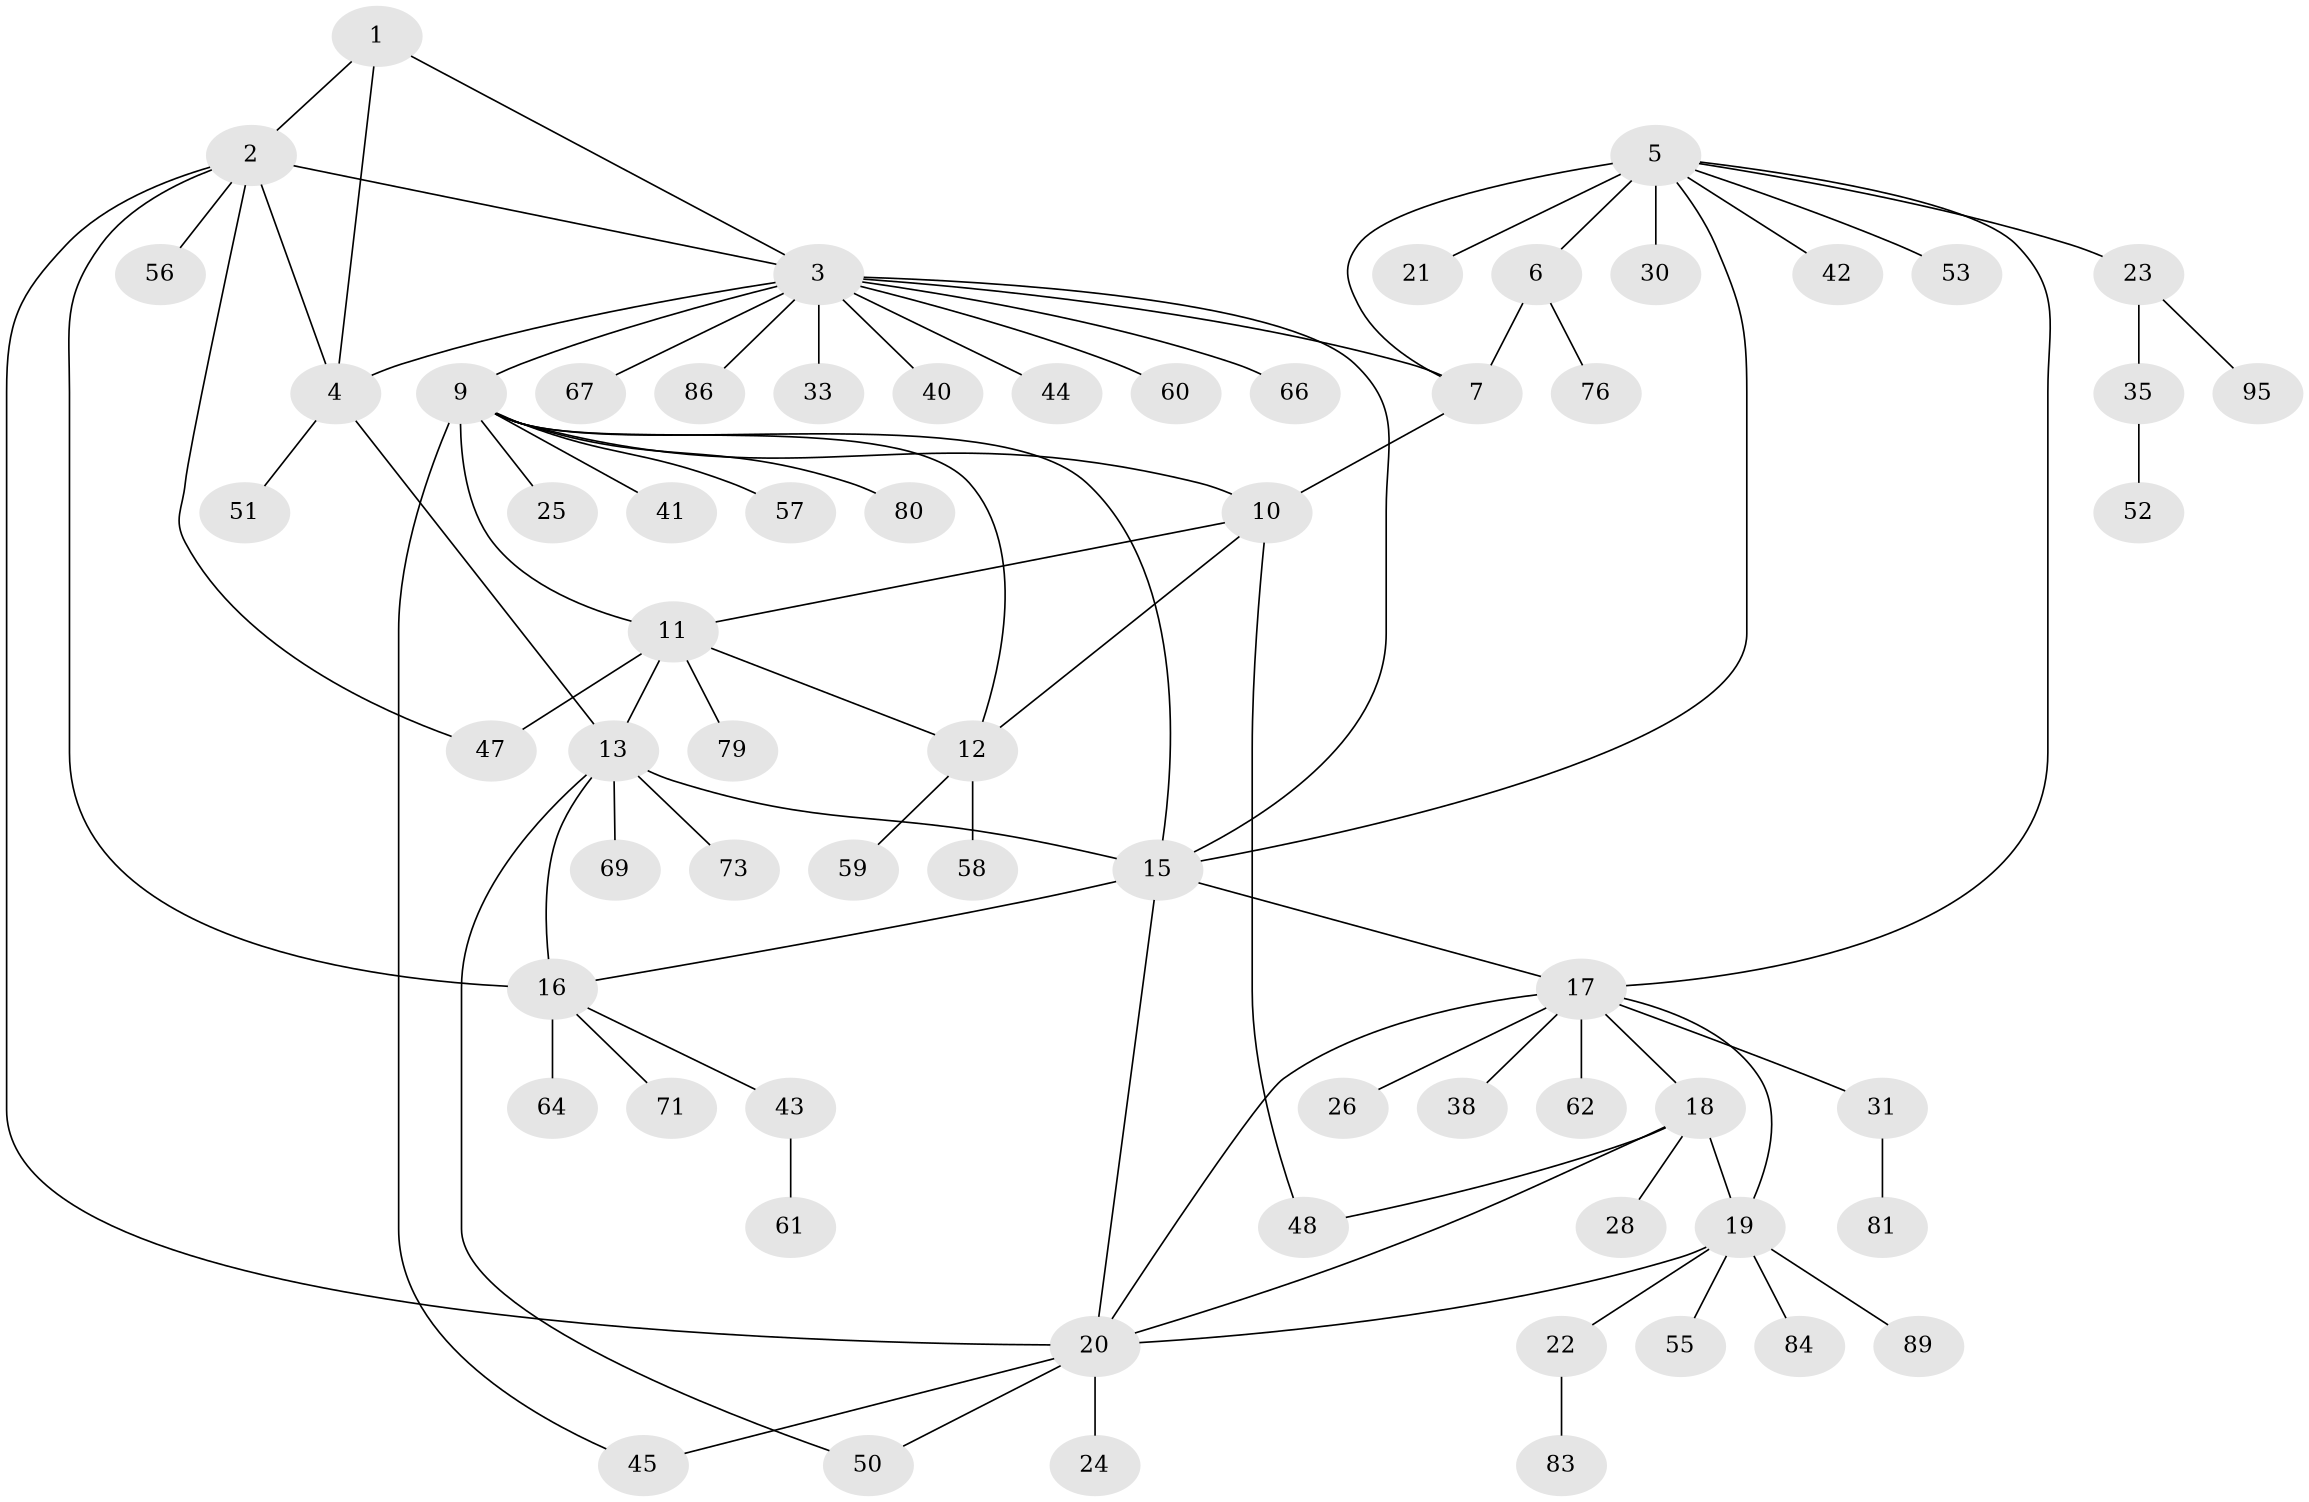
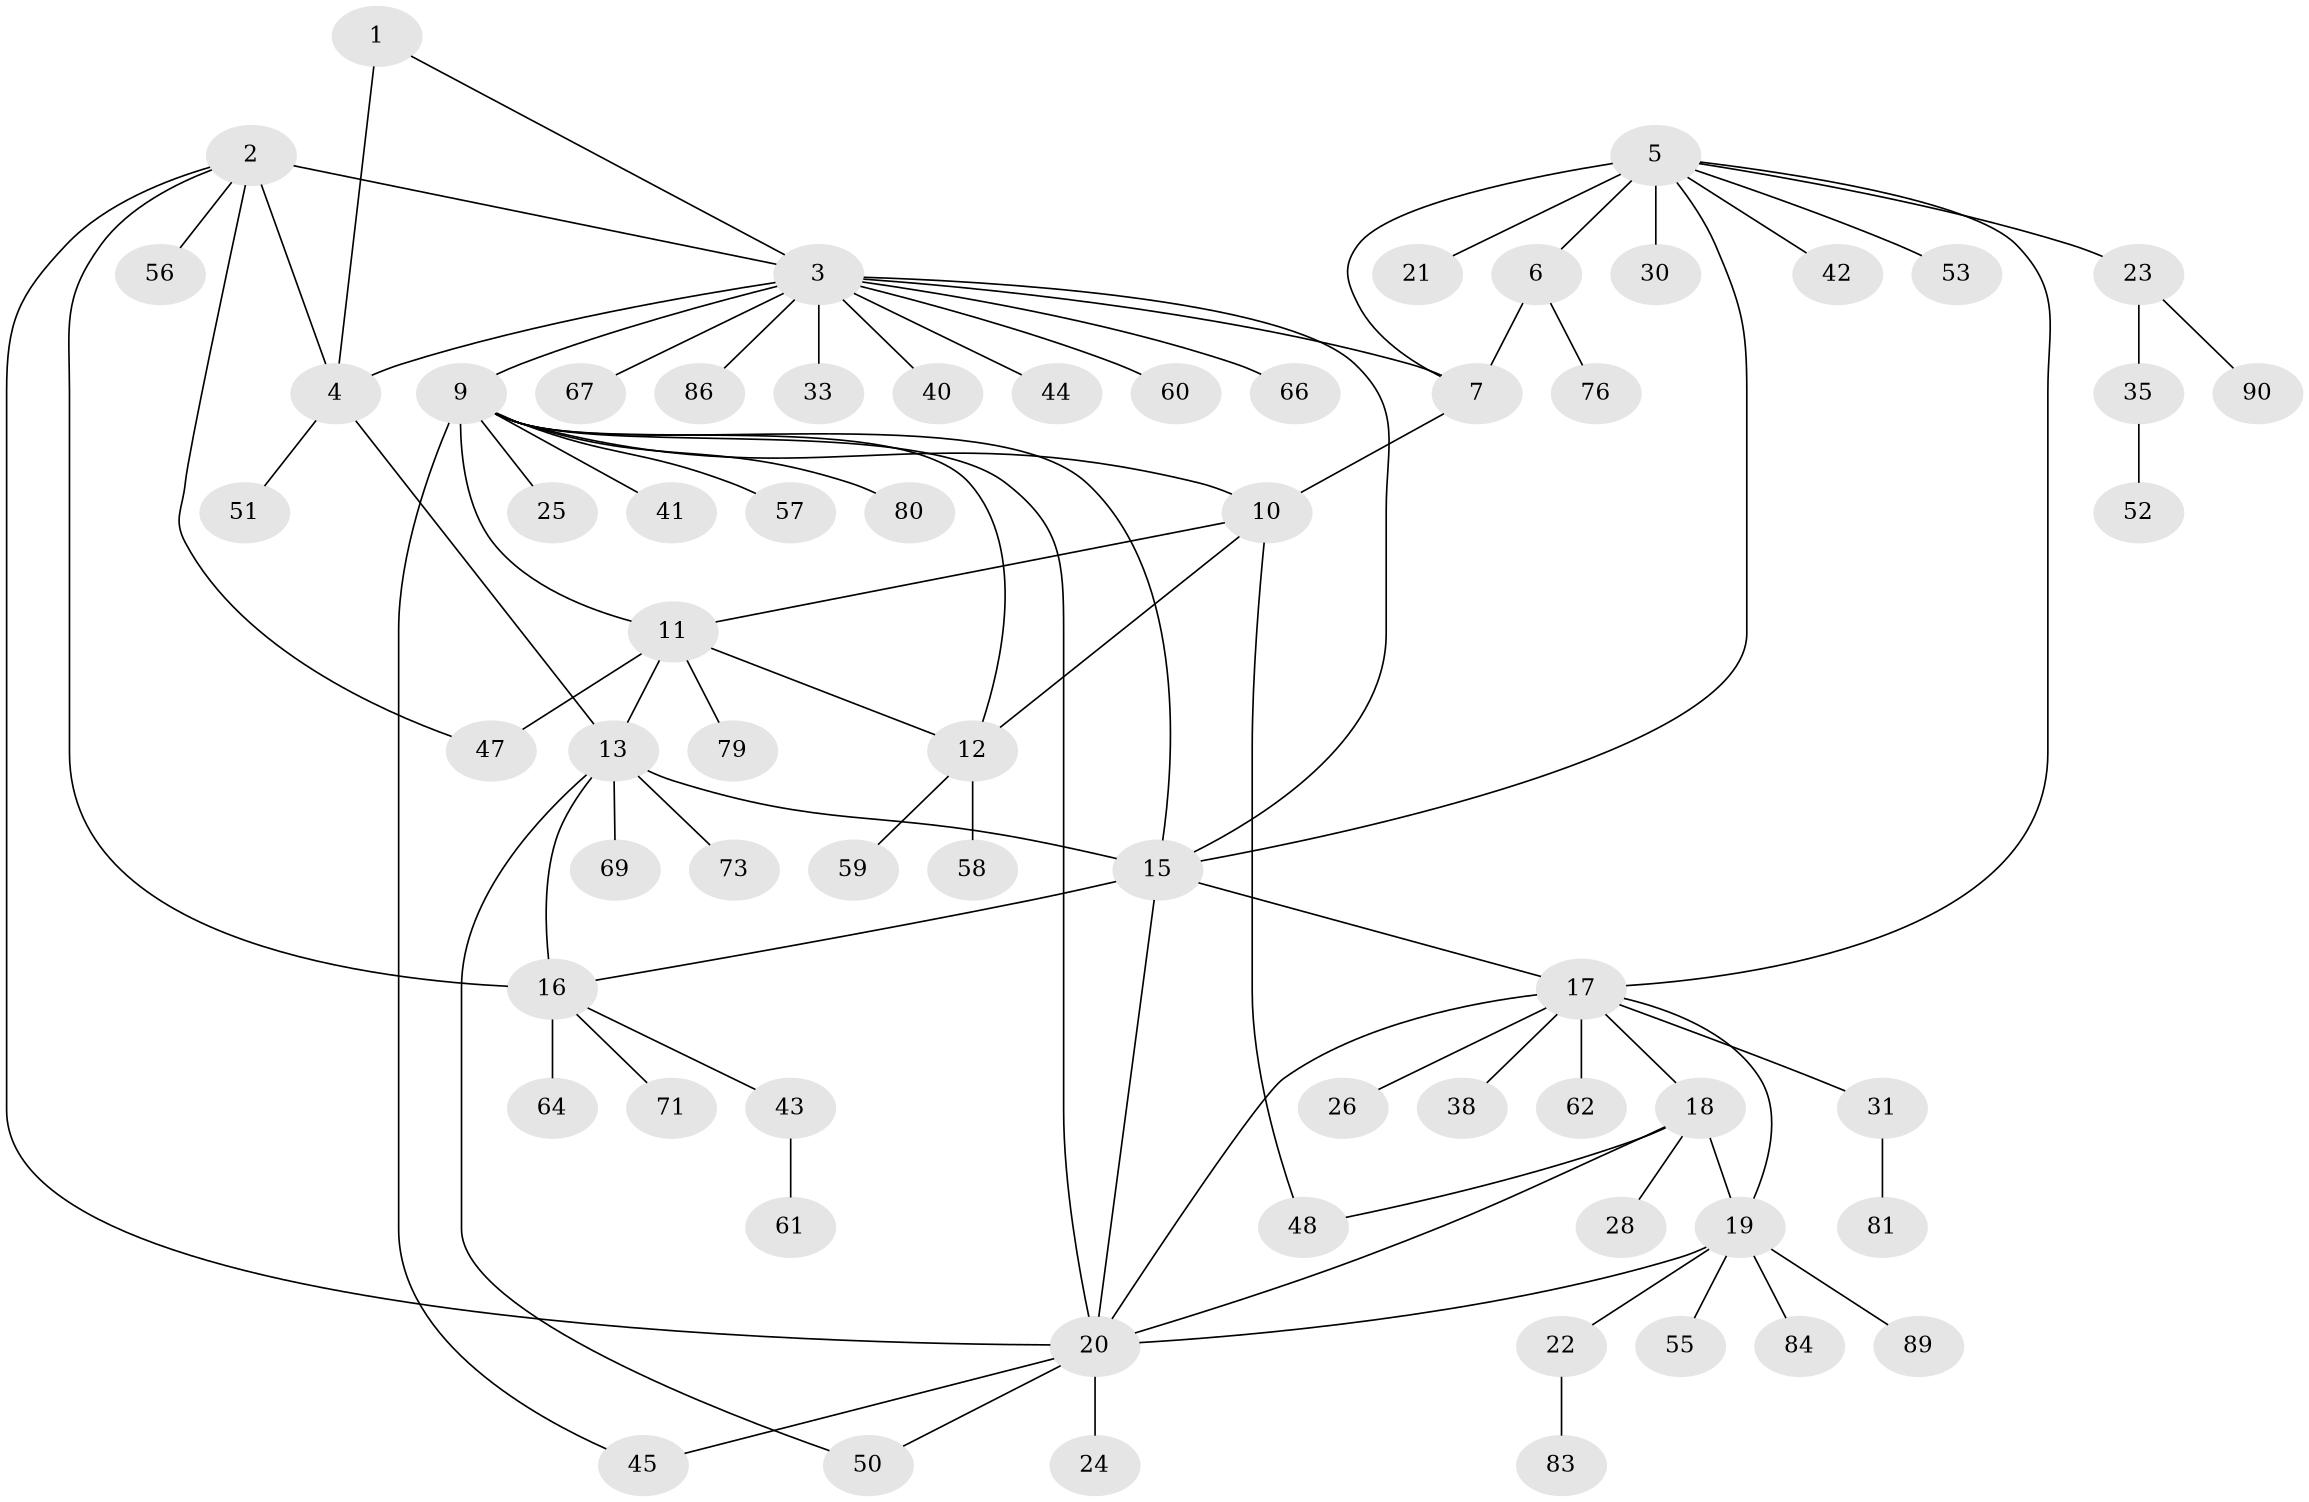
(314, 96) -> none
(2258, 394) -> (2258, 394)
none -> (1064, 631)
